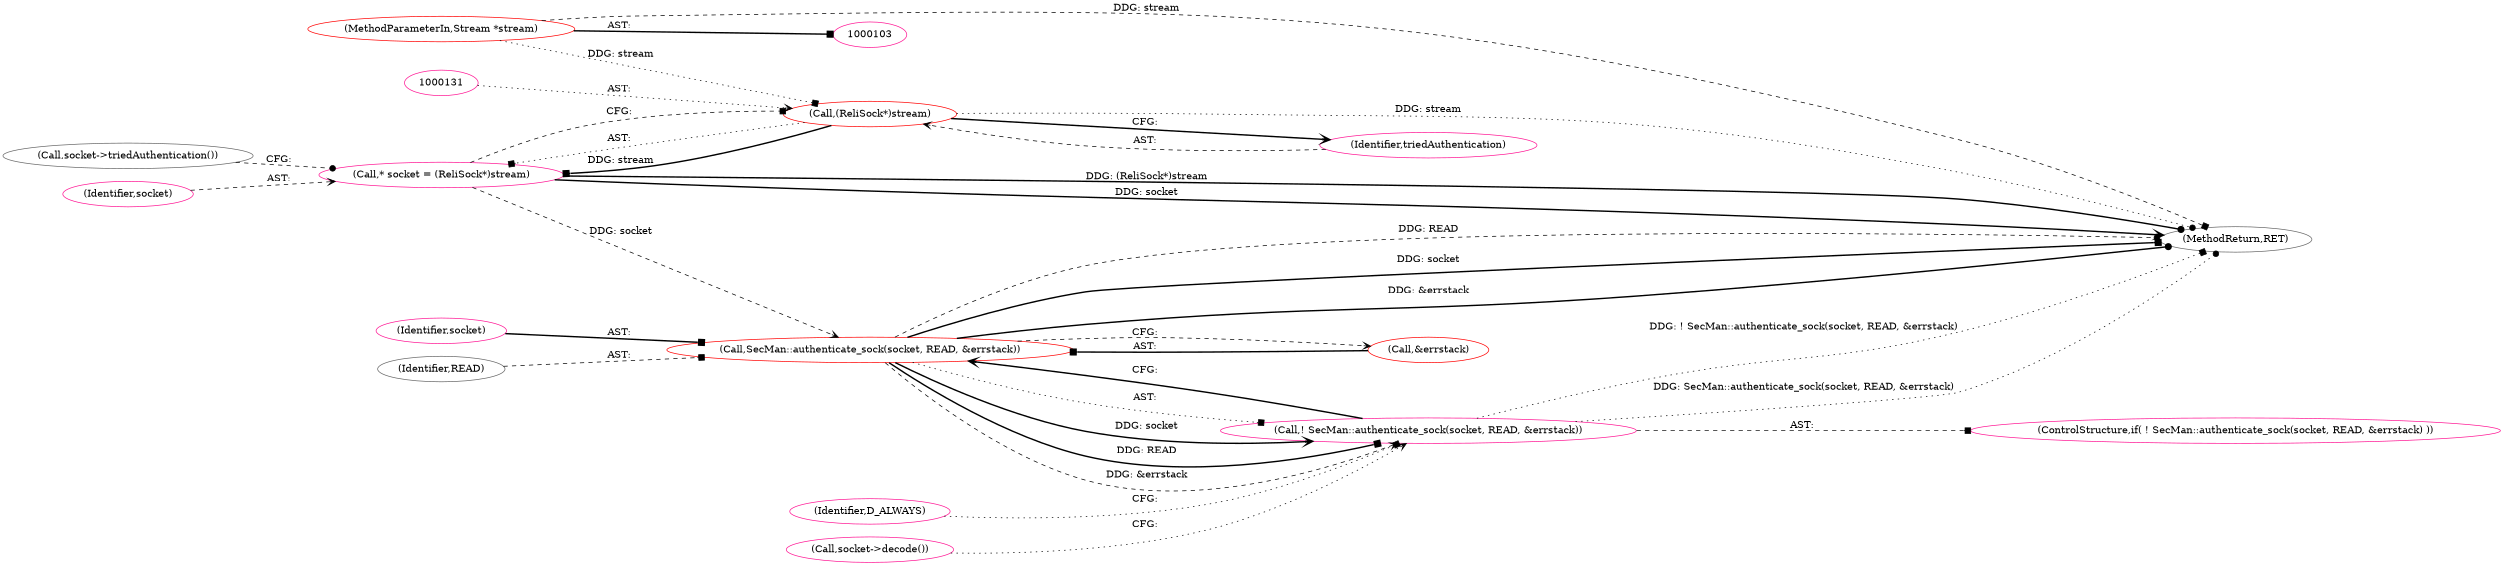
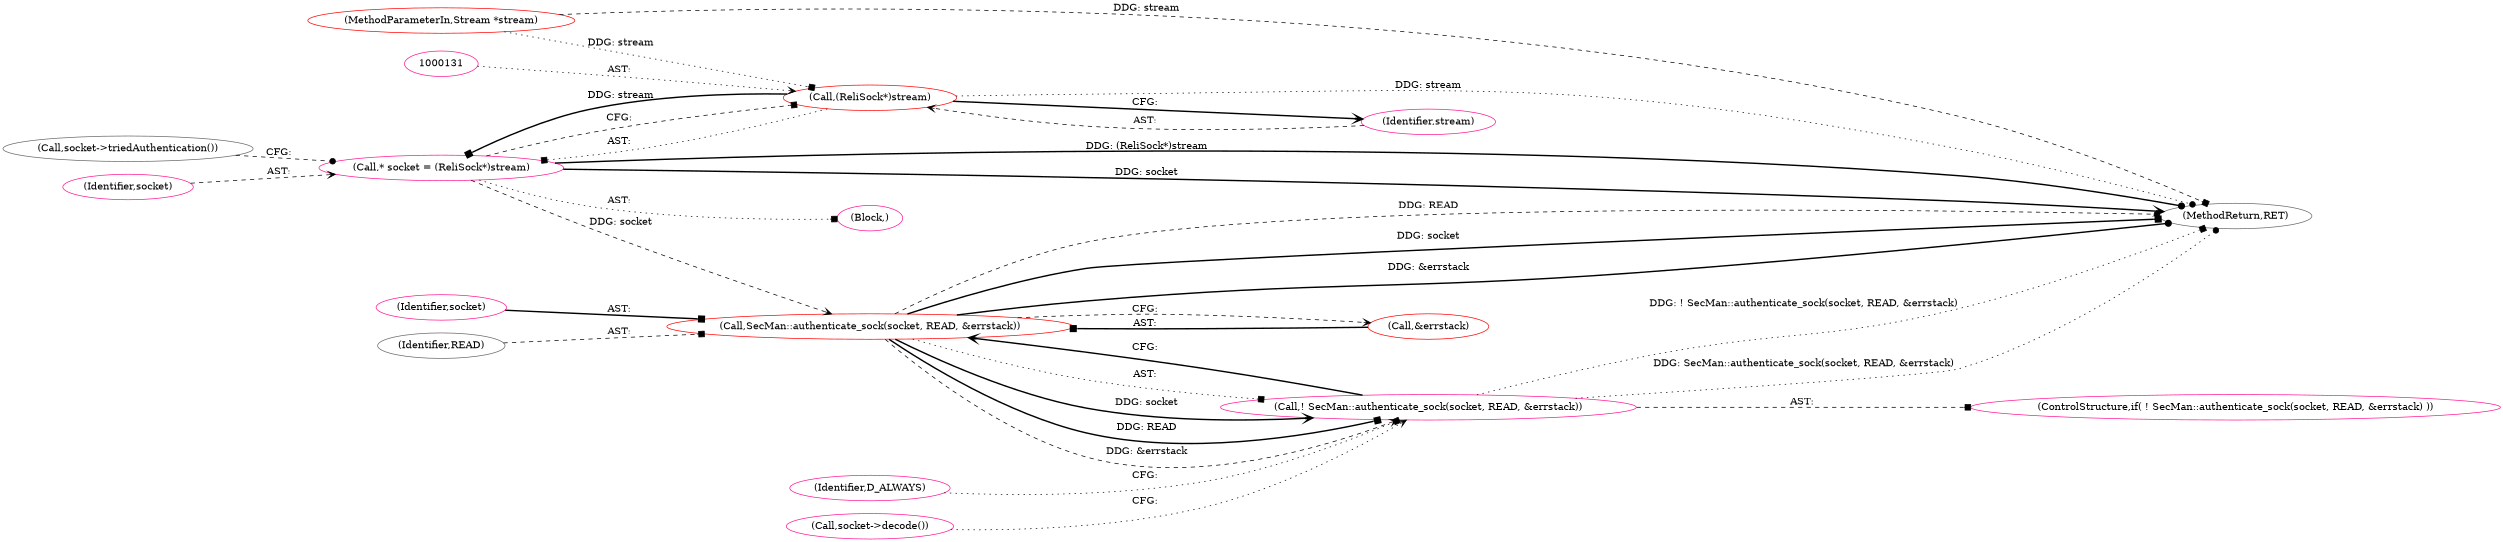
(870, 35) -> none
(1428, 145) -> (1428, 122)
none -> (870, 218)
